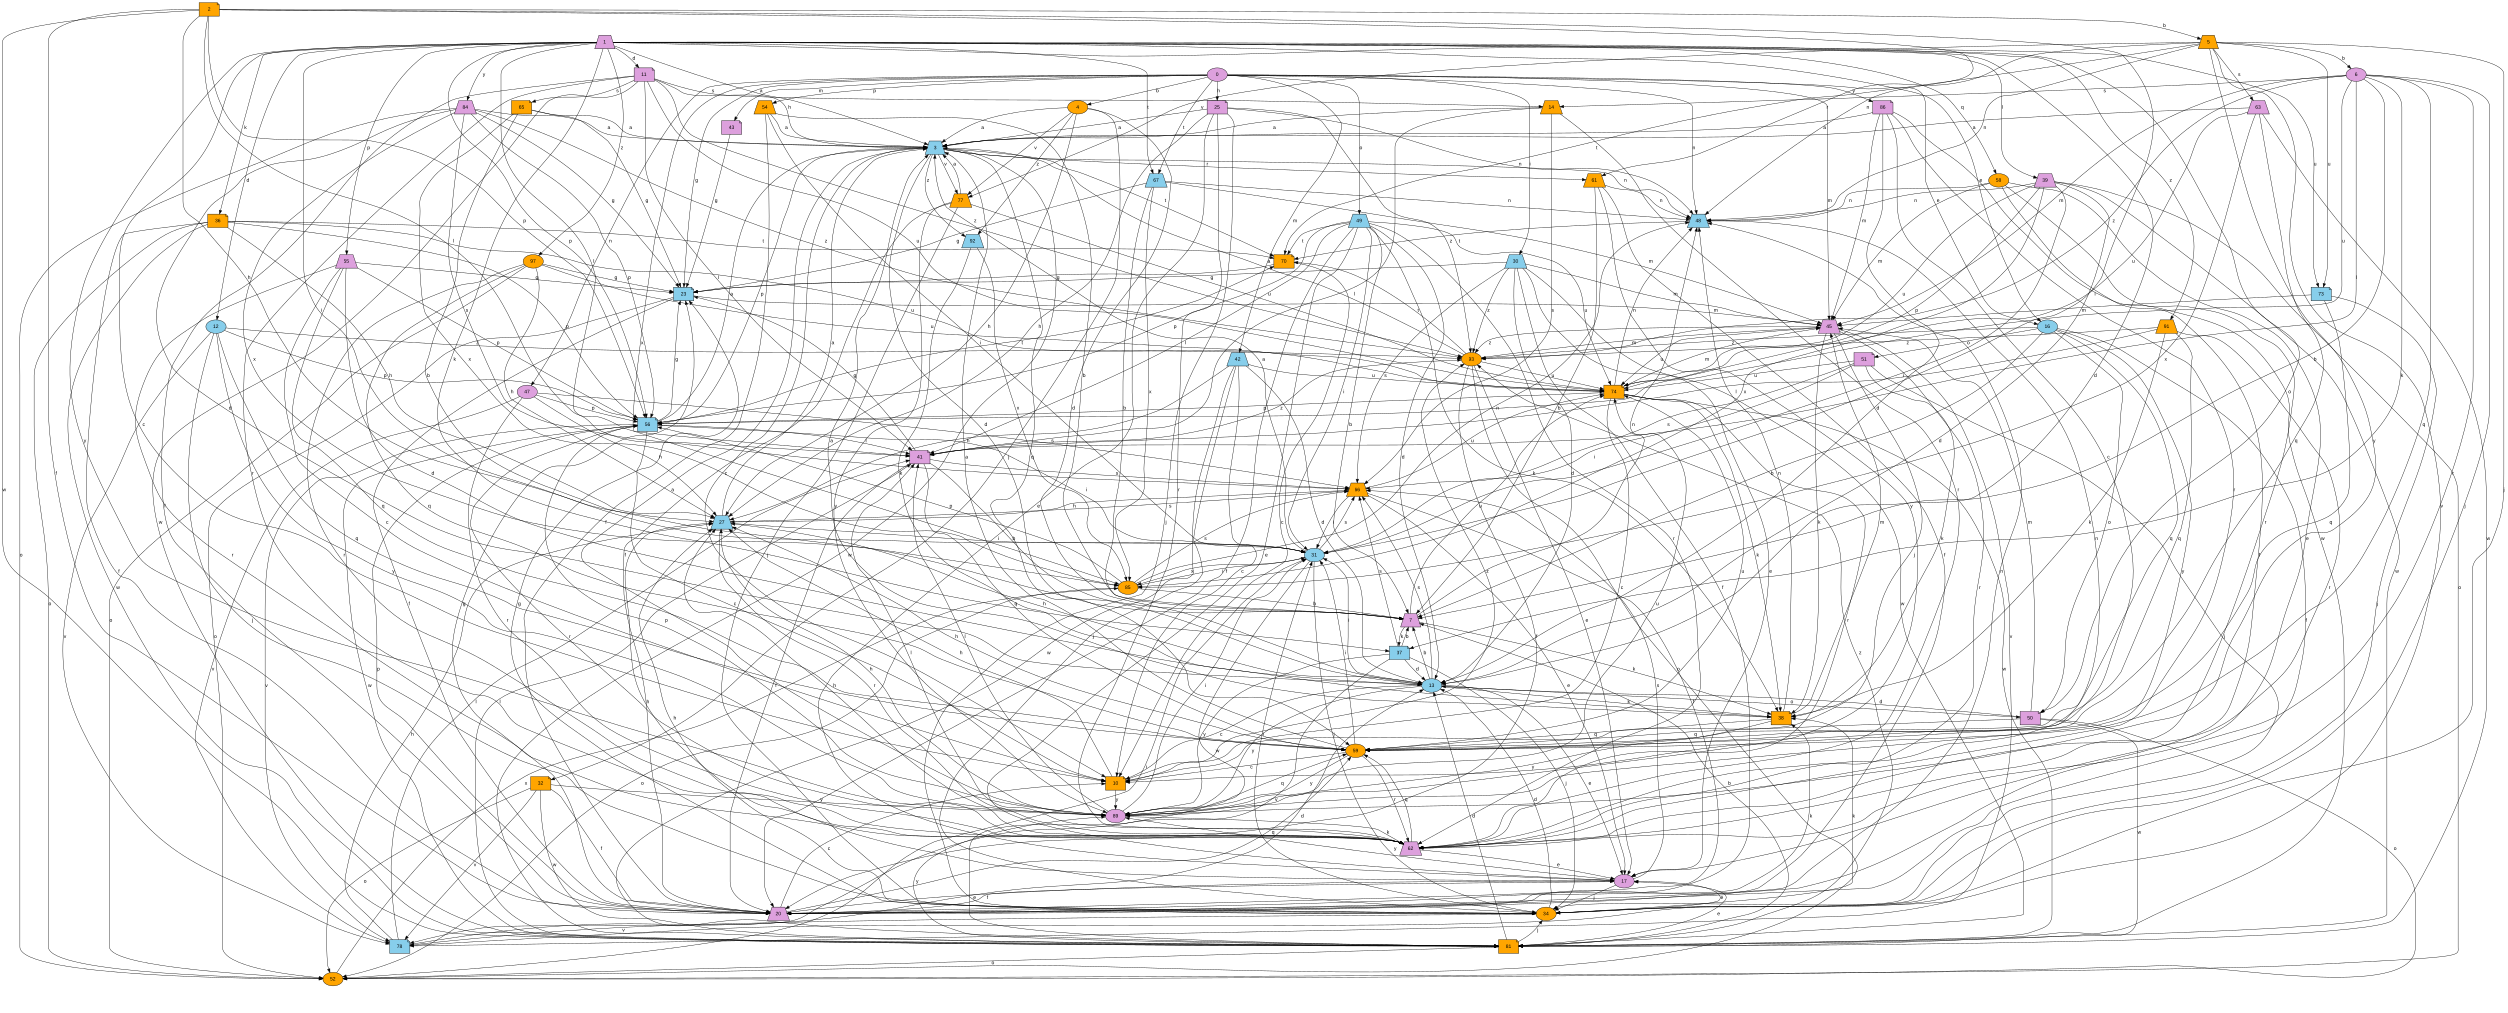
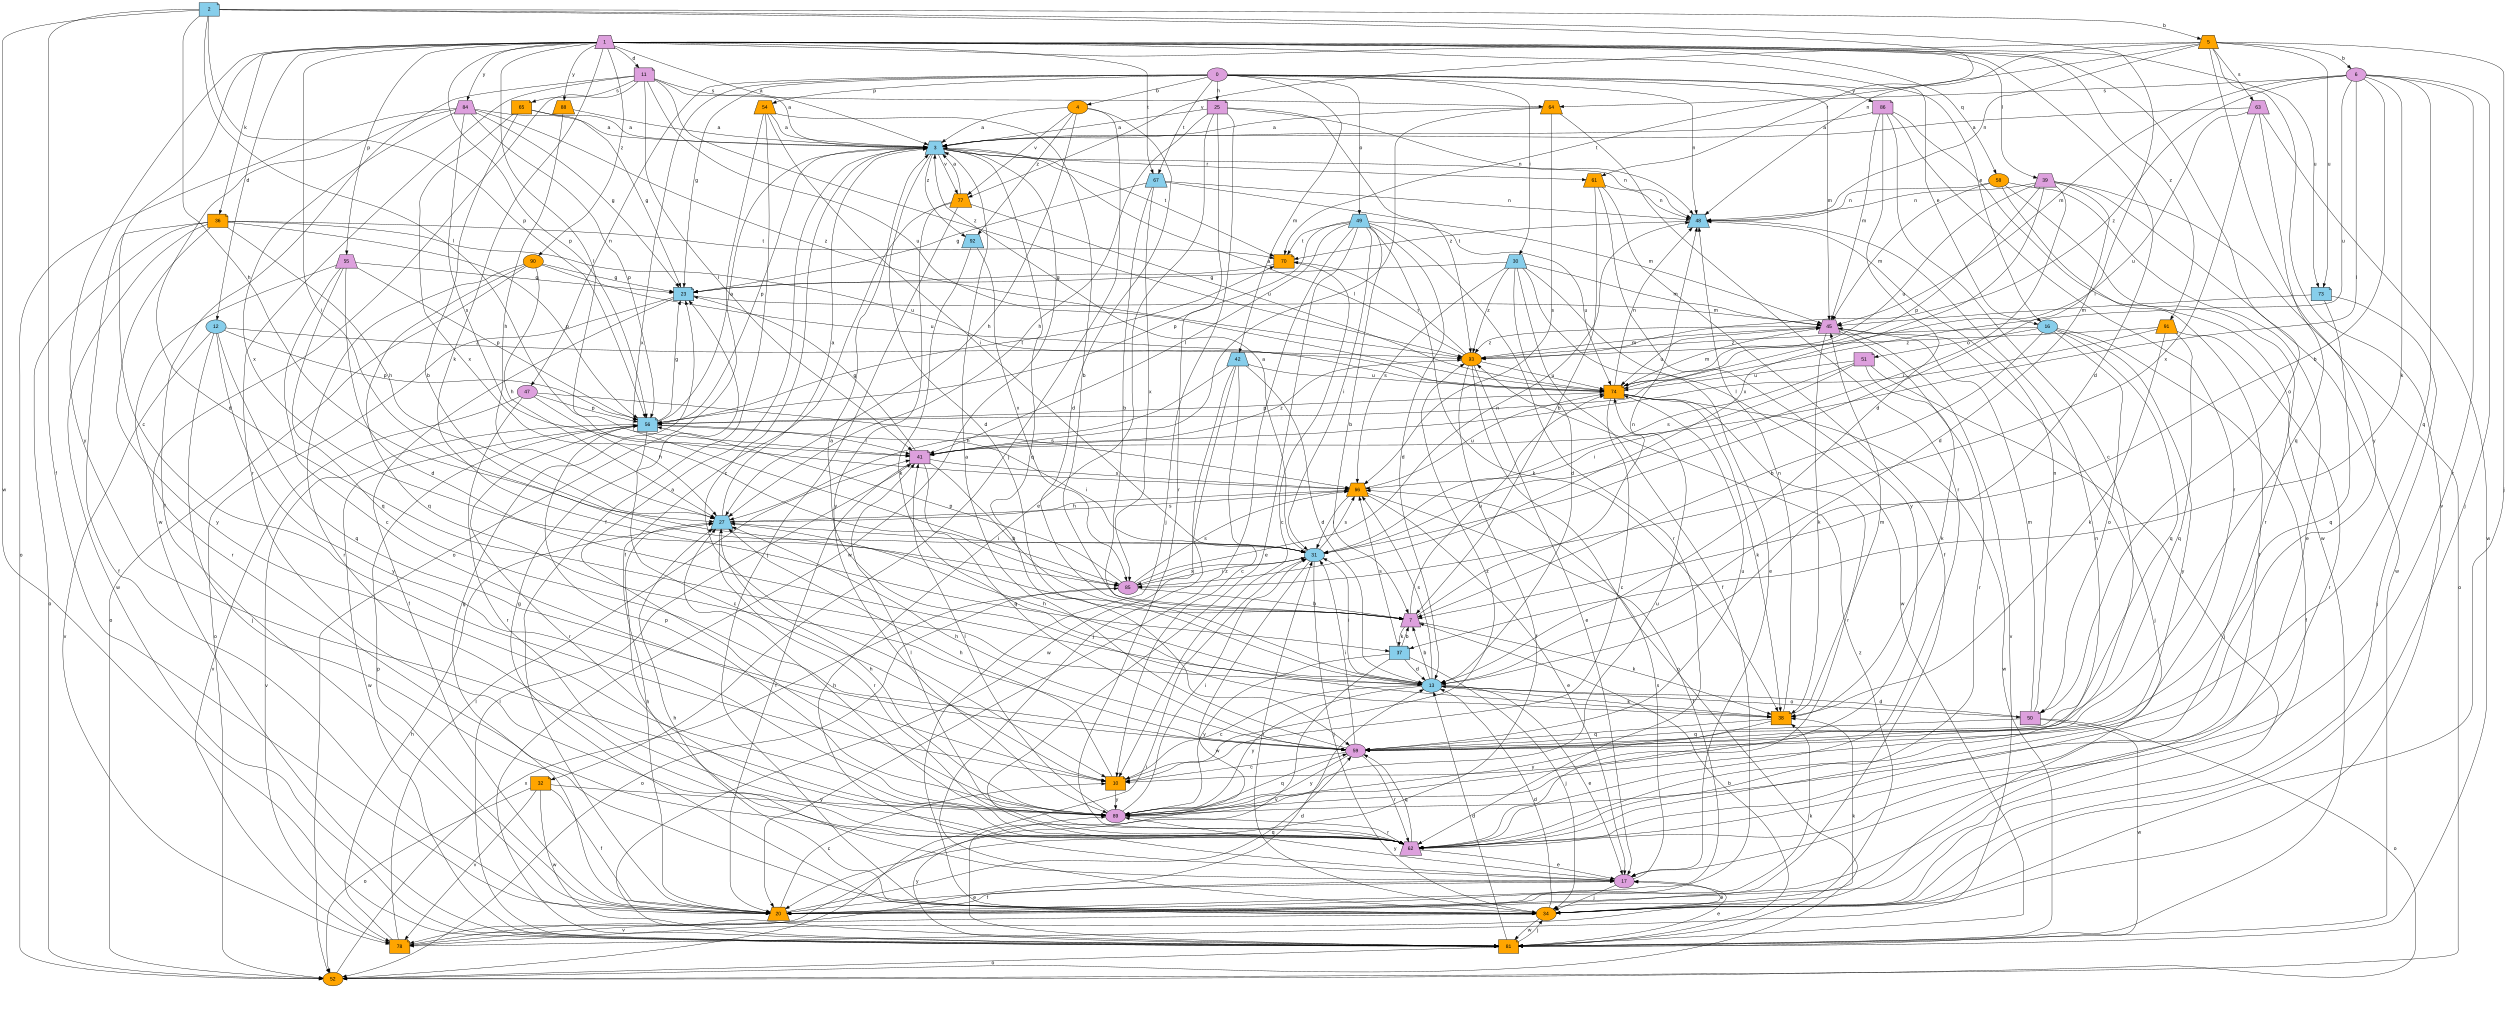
(209, 9) -> (209, 9)
none -> (564, 107)
(790, 107) -> (790, 107)
(1551, 107) -> (1551, 107)
(732, 128) -> none
(533, 261) -> (533, 261)
none -> (523, 509)
(1227, 571) -> (1227, 571)
(1128, 588) -> (1128, 588)
none -> (478, 639)
(1691, 729) -> (2161, 663)
(1356, 751) -> (1356, 751)
(1388, 832) -> (1388, 832)
(1798, 880) -> (2012, 375)
(778, 914) -> (778, 914)
none -> (1526, 929)
(400, 947) -> (400, 947)
